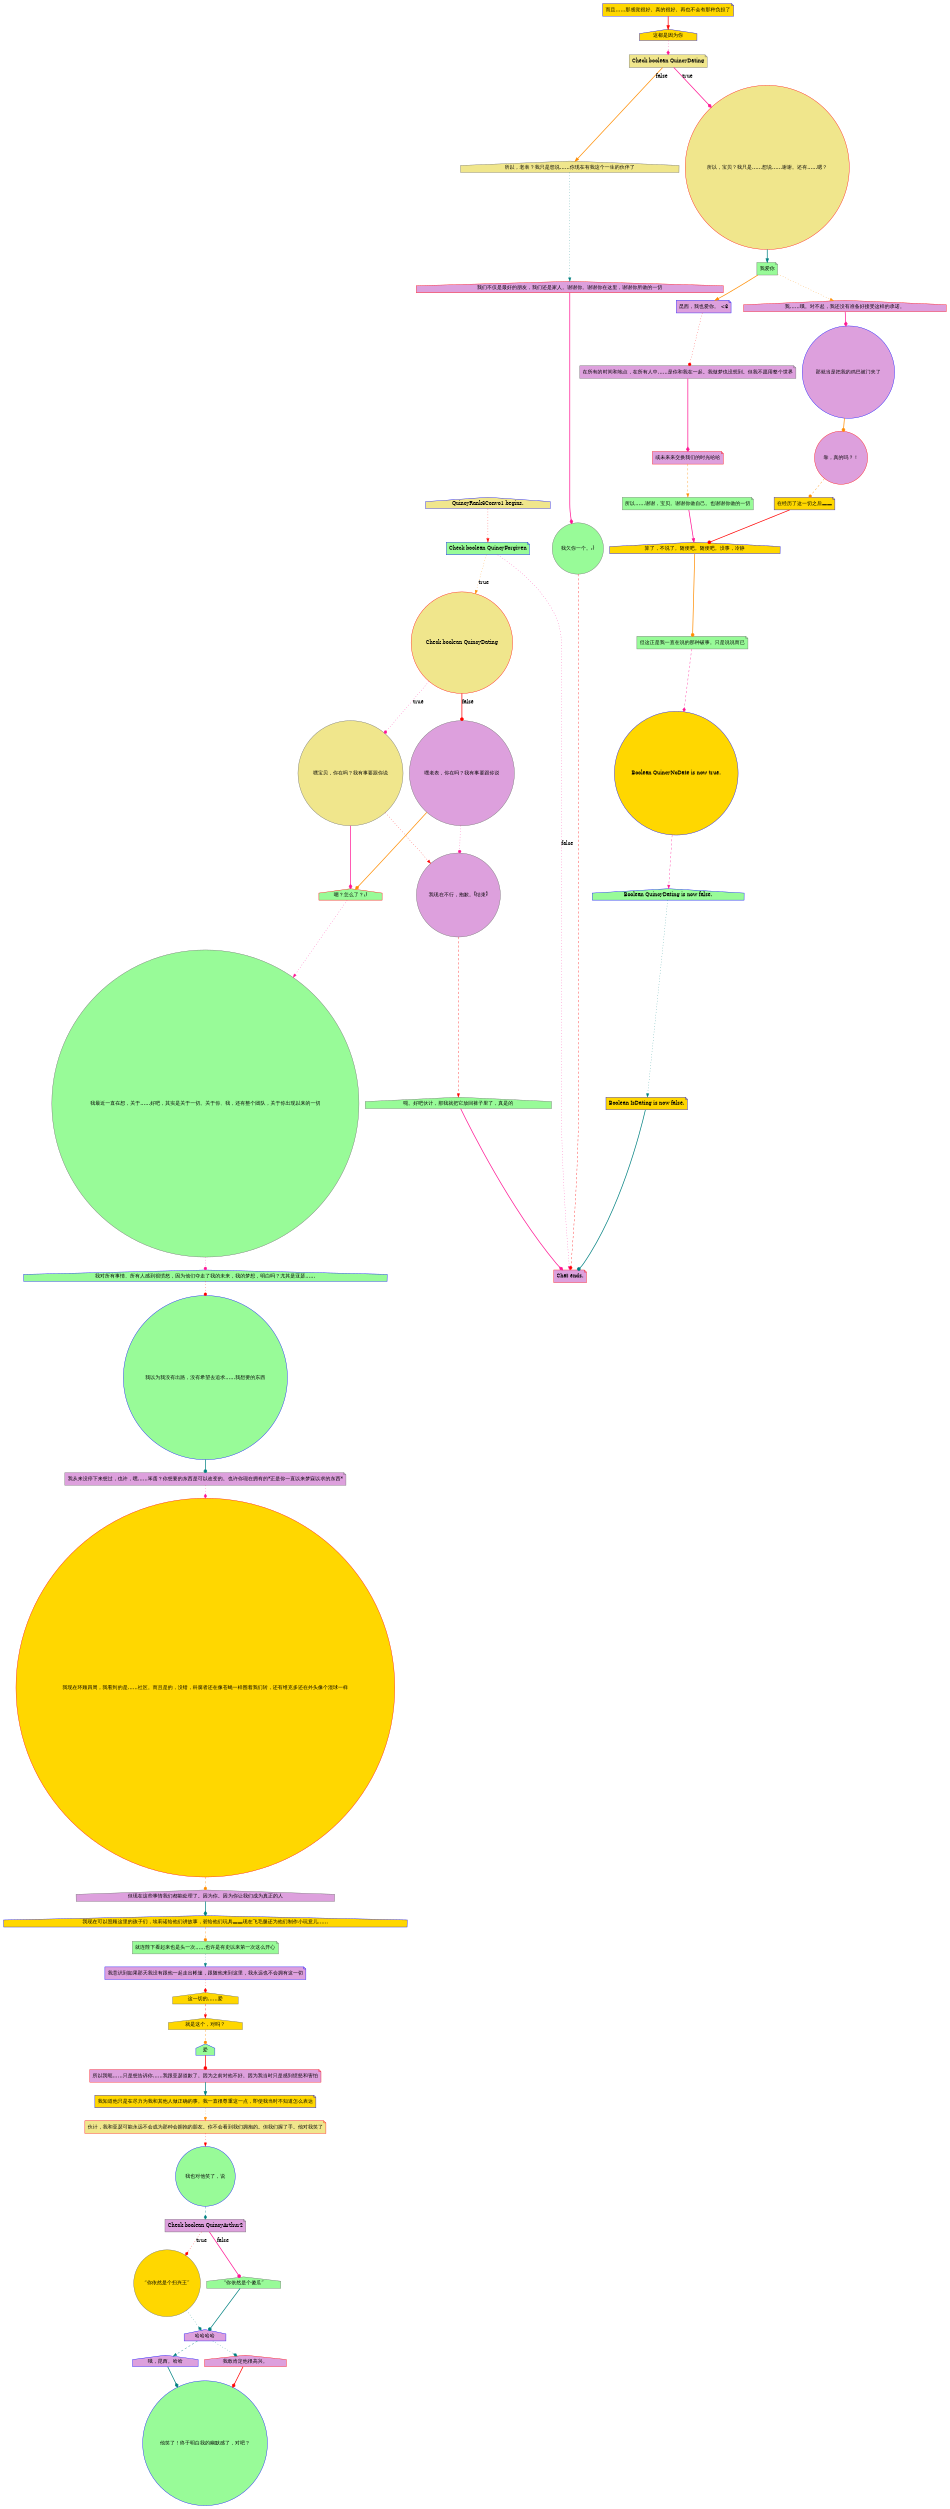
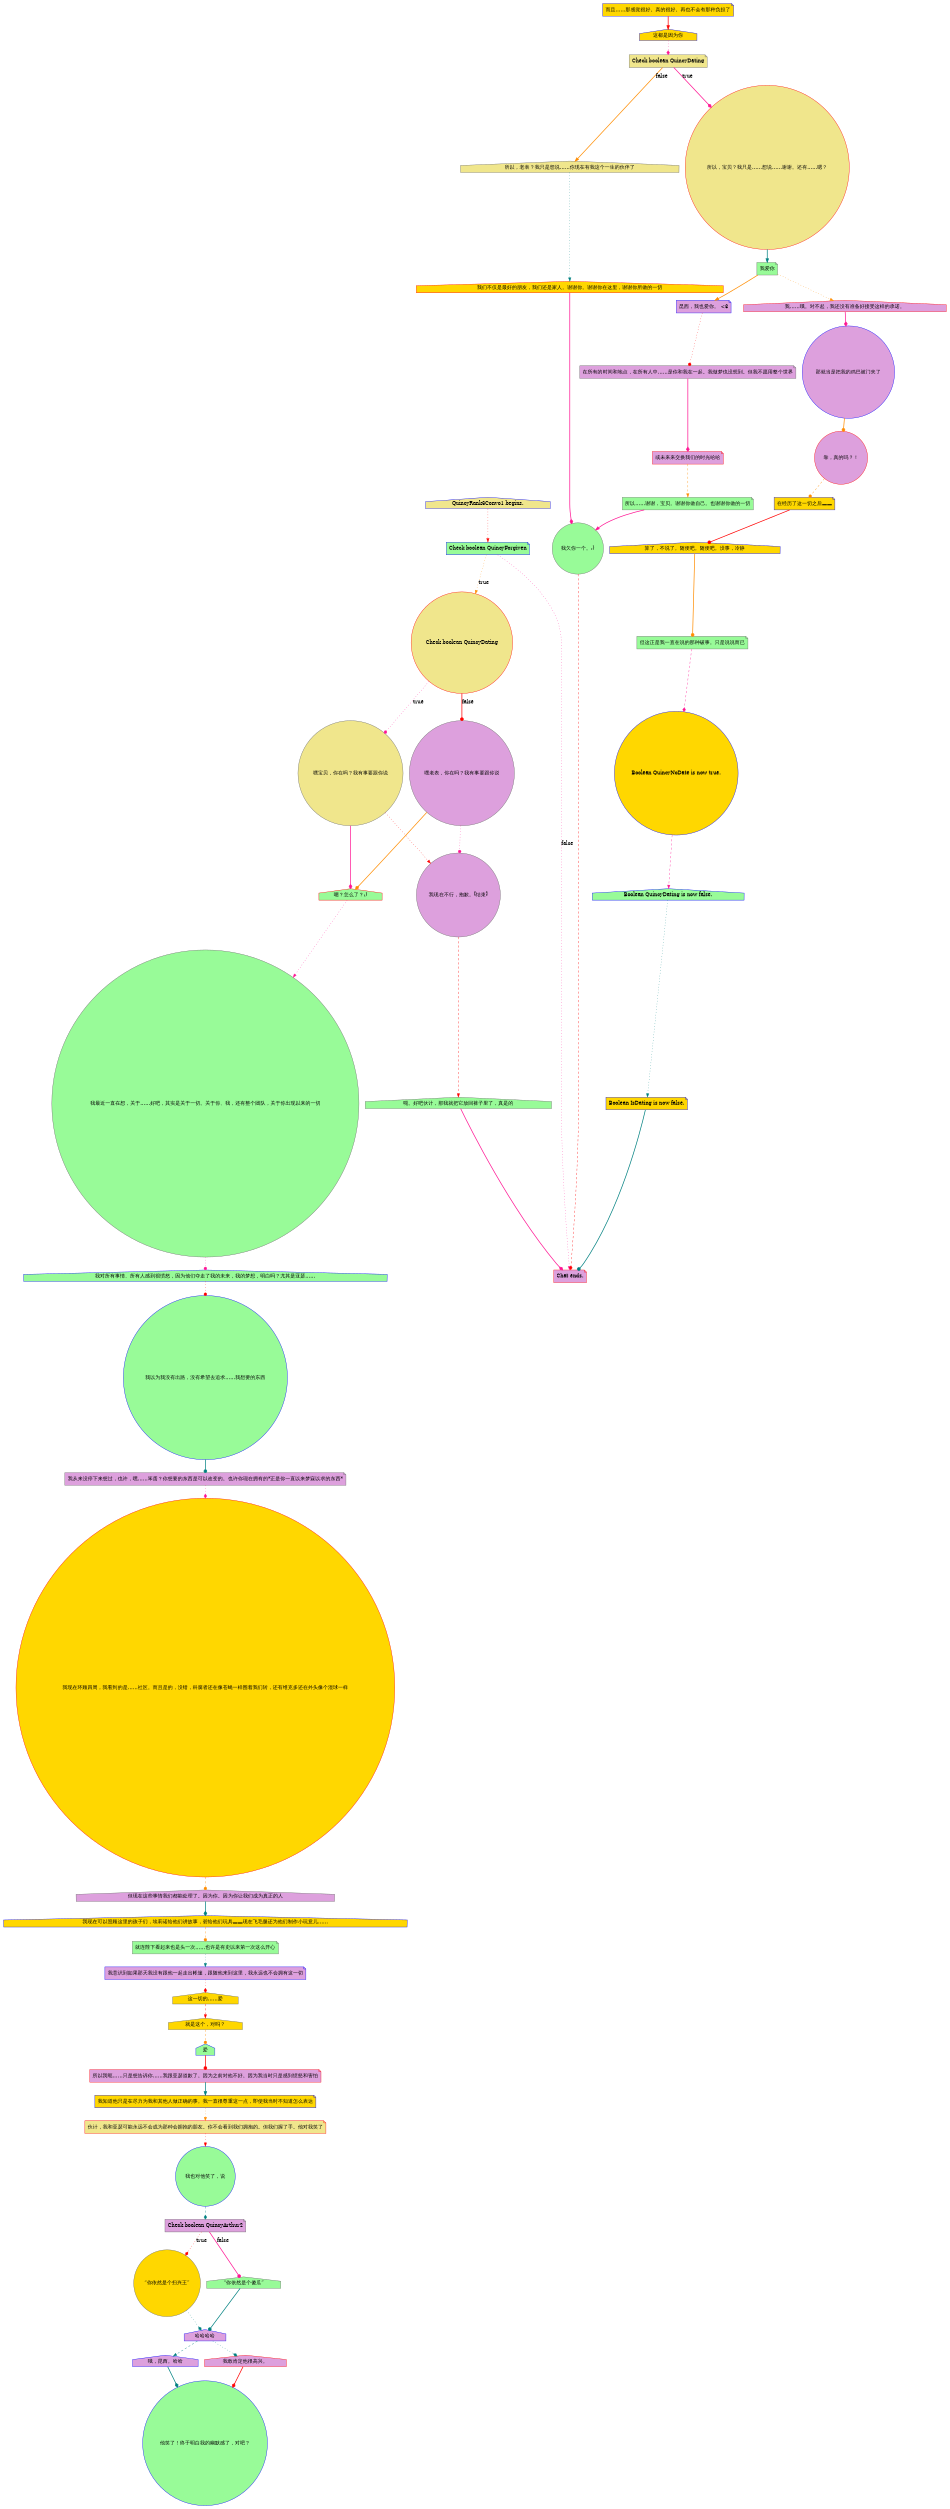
(570, 288) -> (570, 288)
(691, 524) -> (621, 517)
